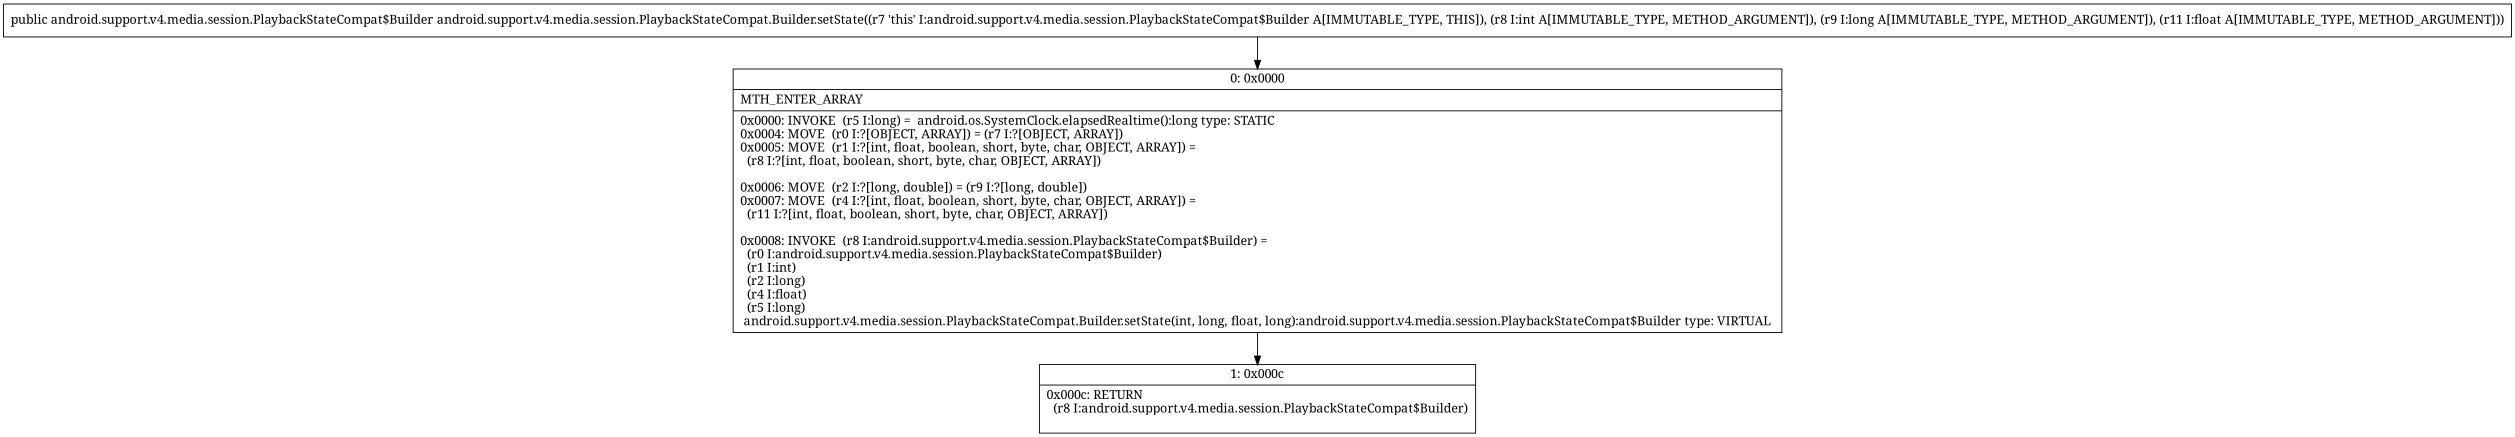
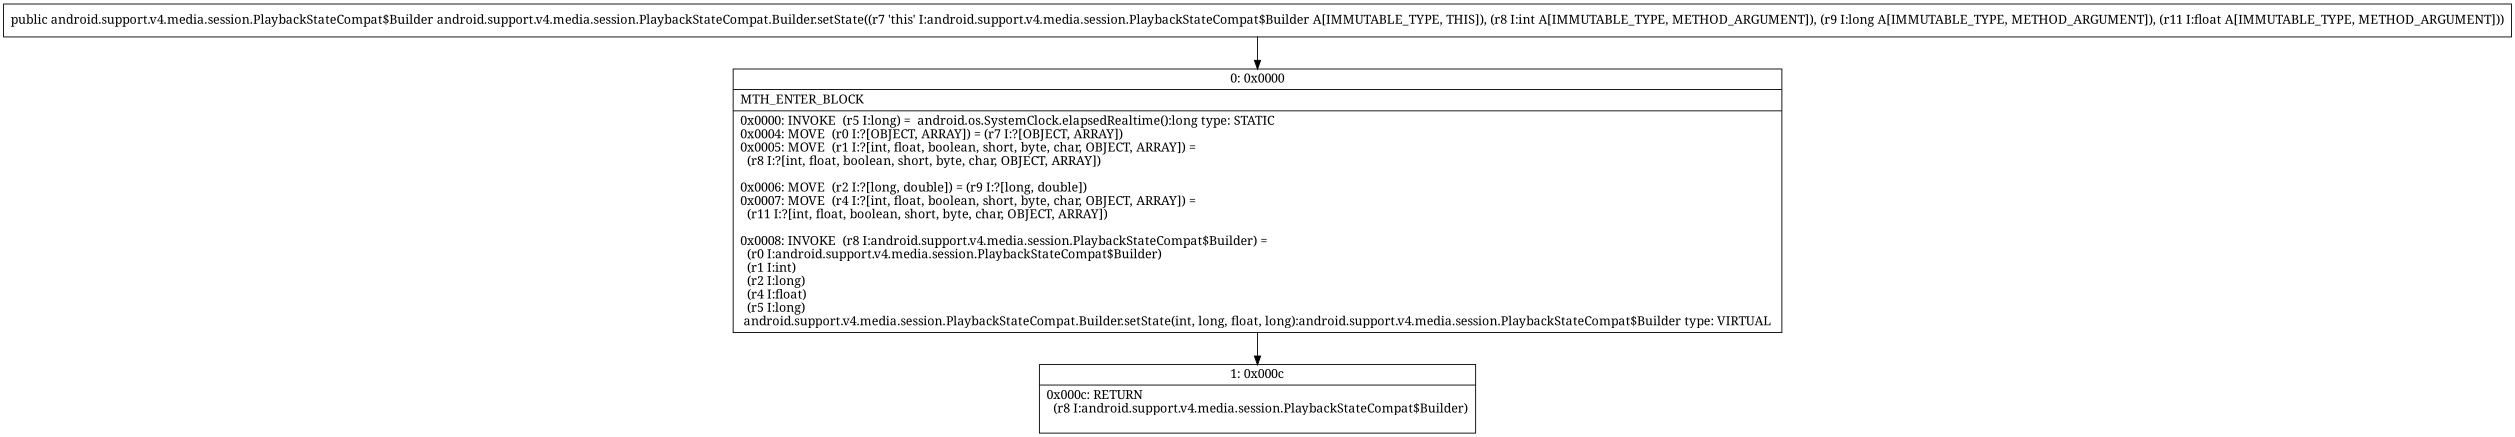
(802, 100) -> (802, 100)
